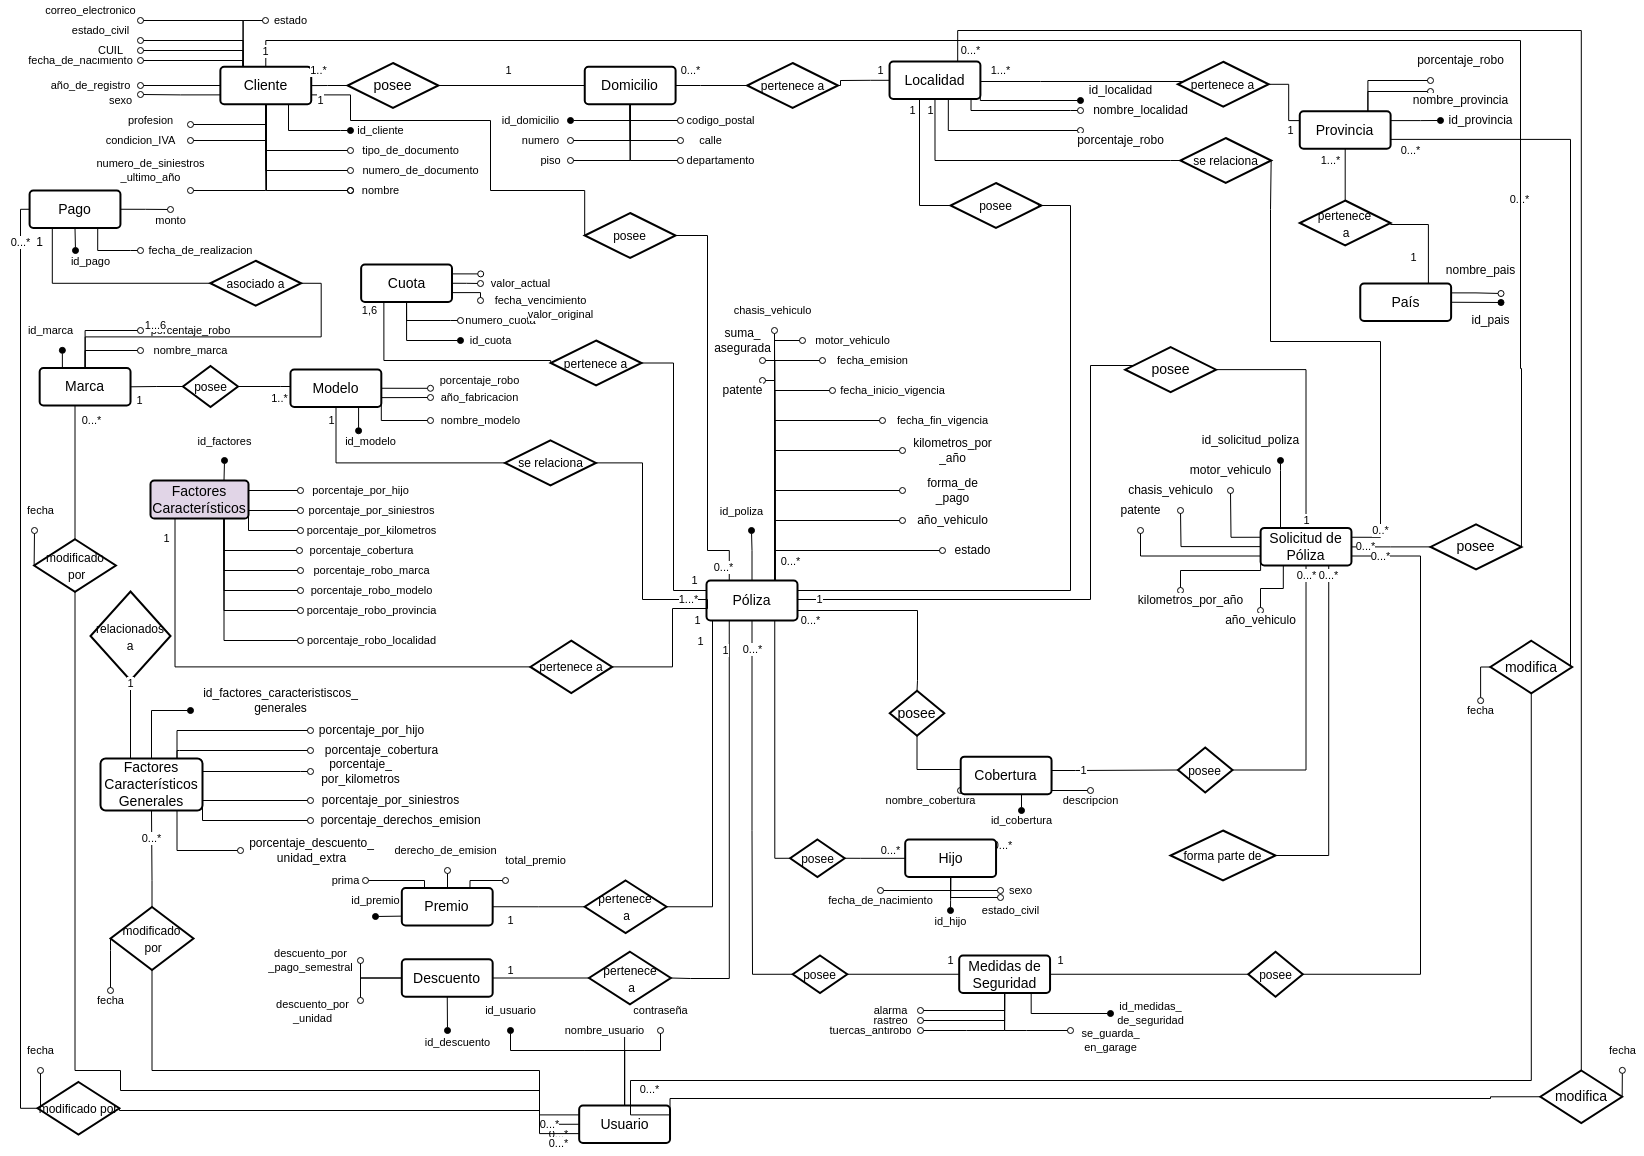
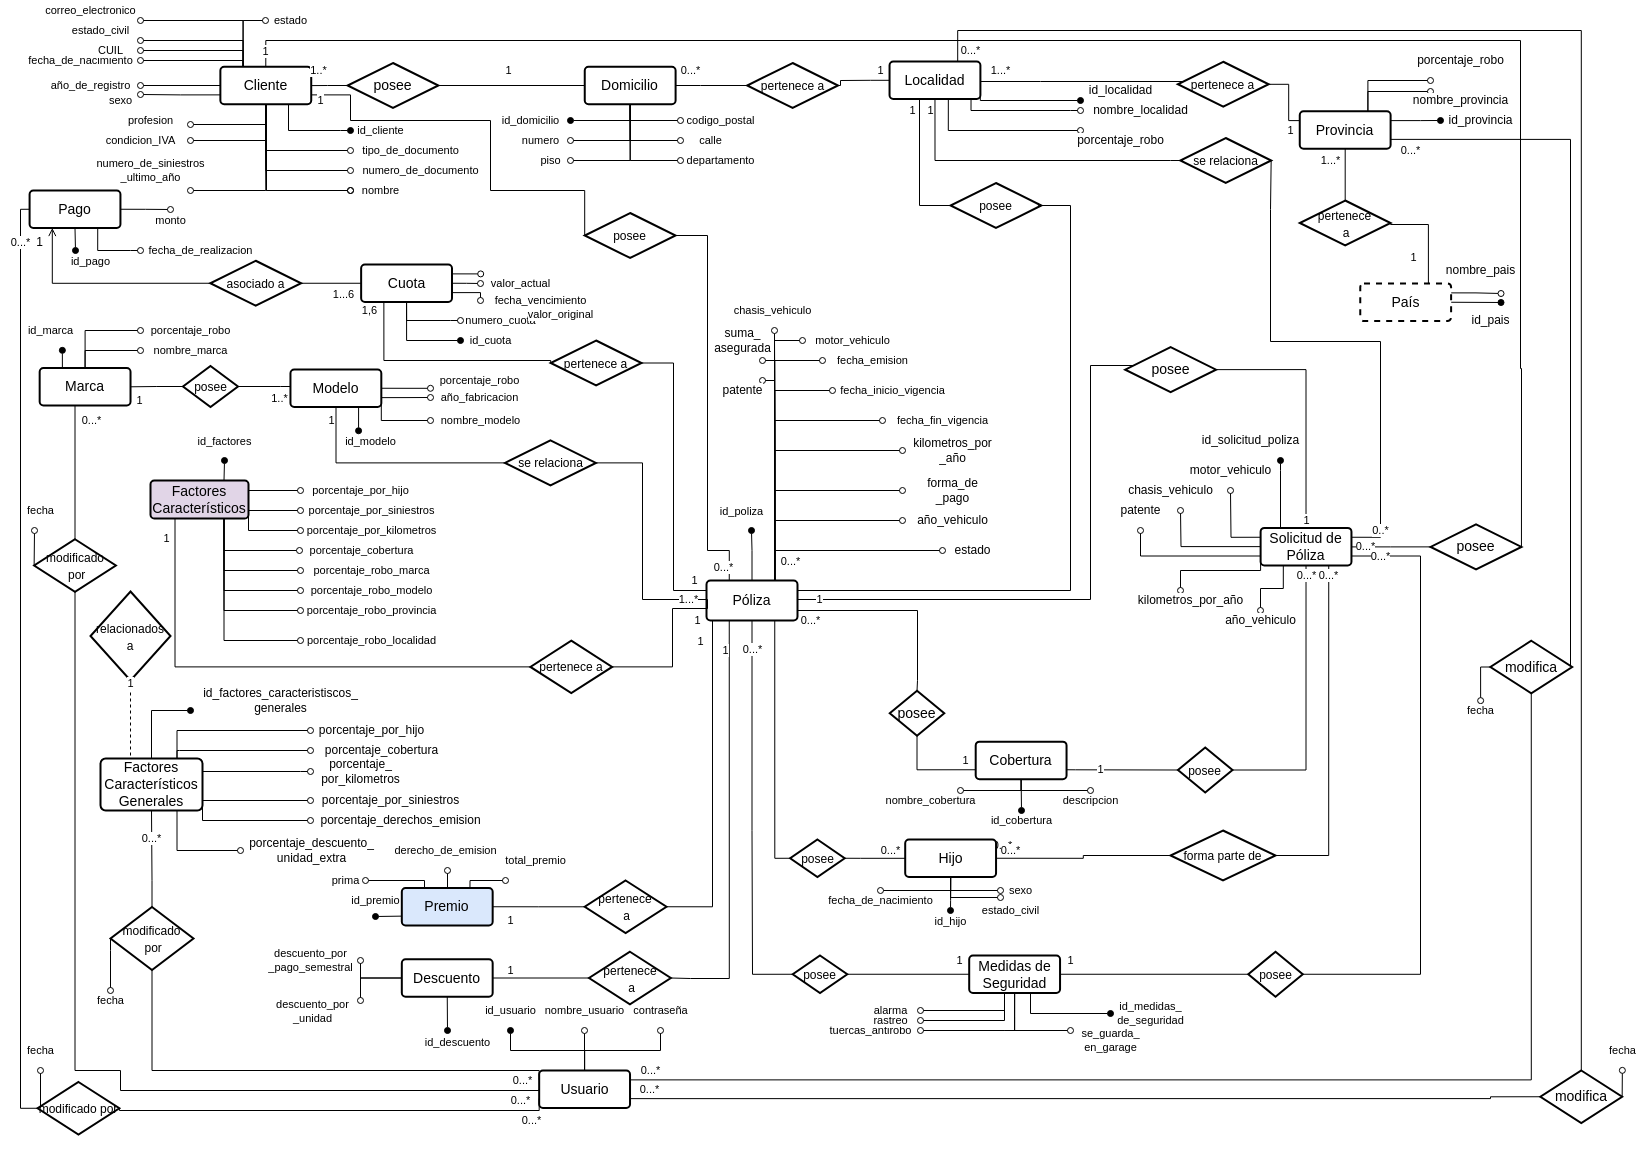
(52, 232) -> (52, 233)
(1406, 302) -> (1406, 302)
(232, 337) -> (340, 283)
(131, 724) -> (131, 724)
(1006, 775) -> (1021, 760)
none -> (1083, 857)
(447, 907) -> (447, 907)
(1005, 974) -> (1015, 974)
(625, 1124) -> (585, 1089)
